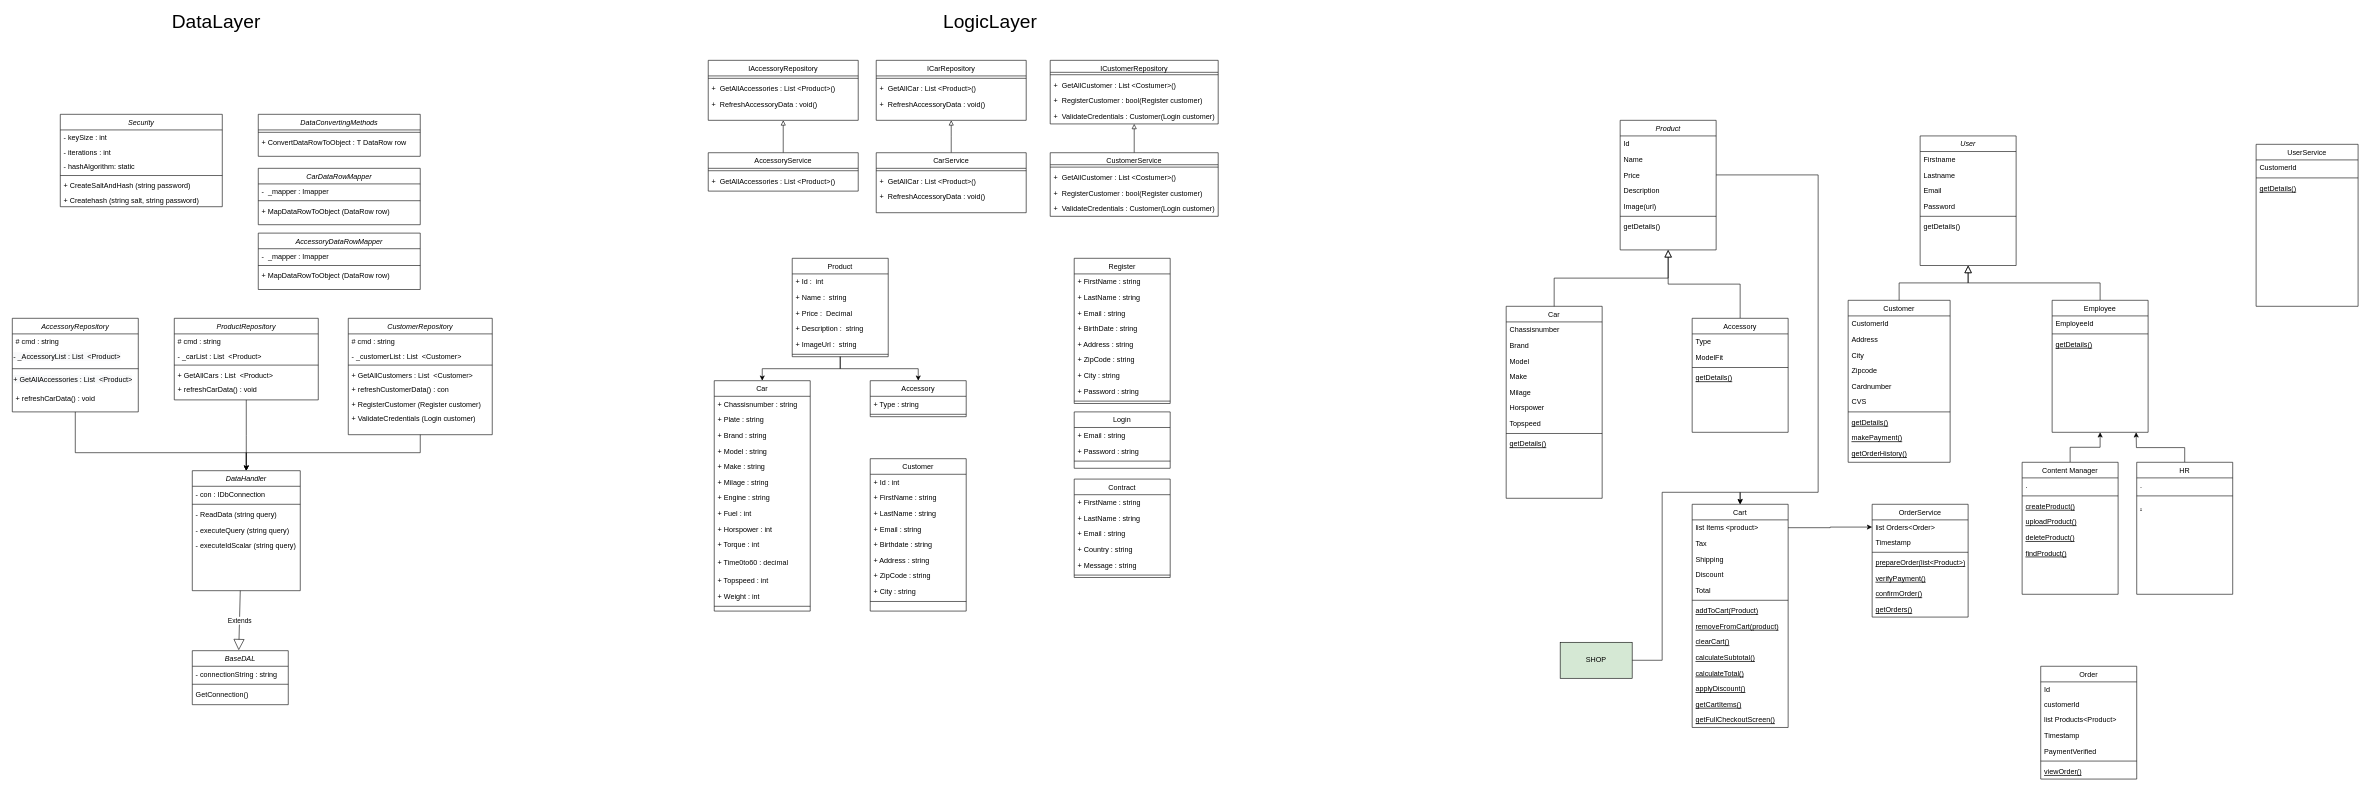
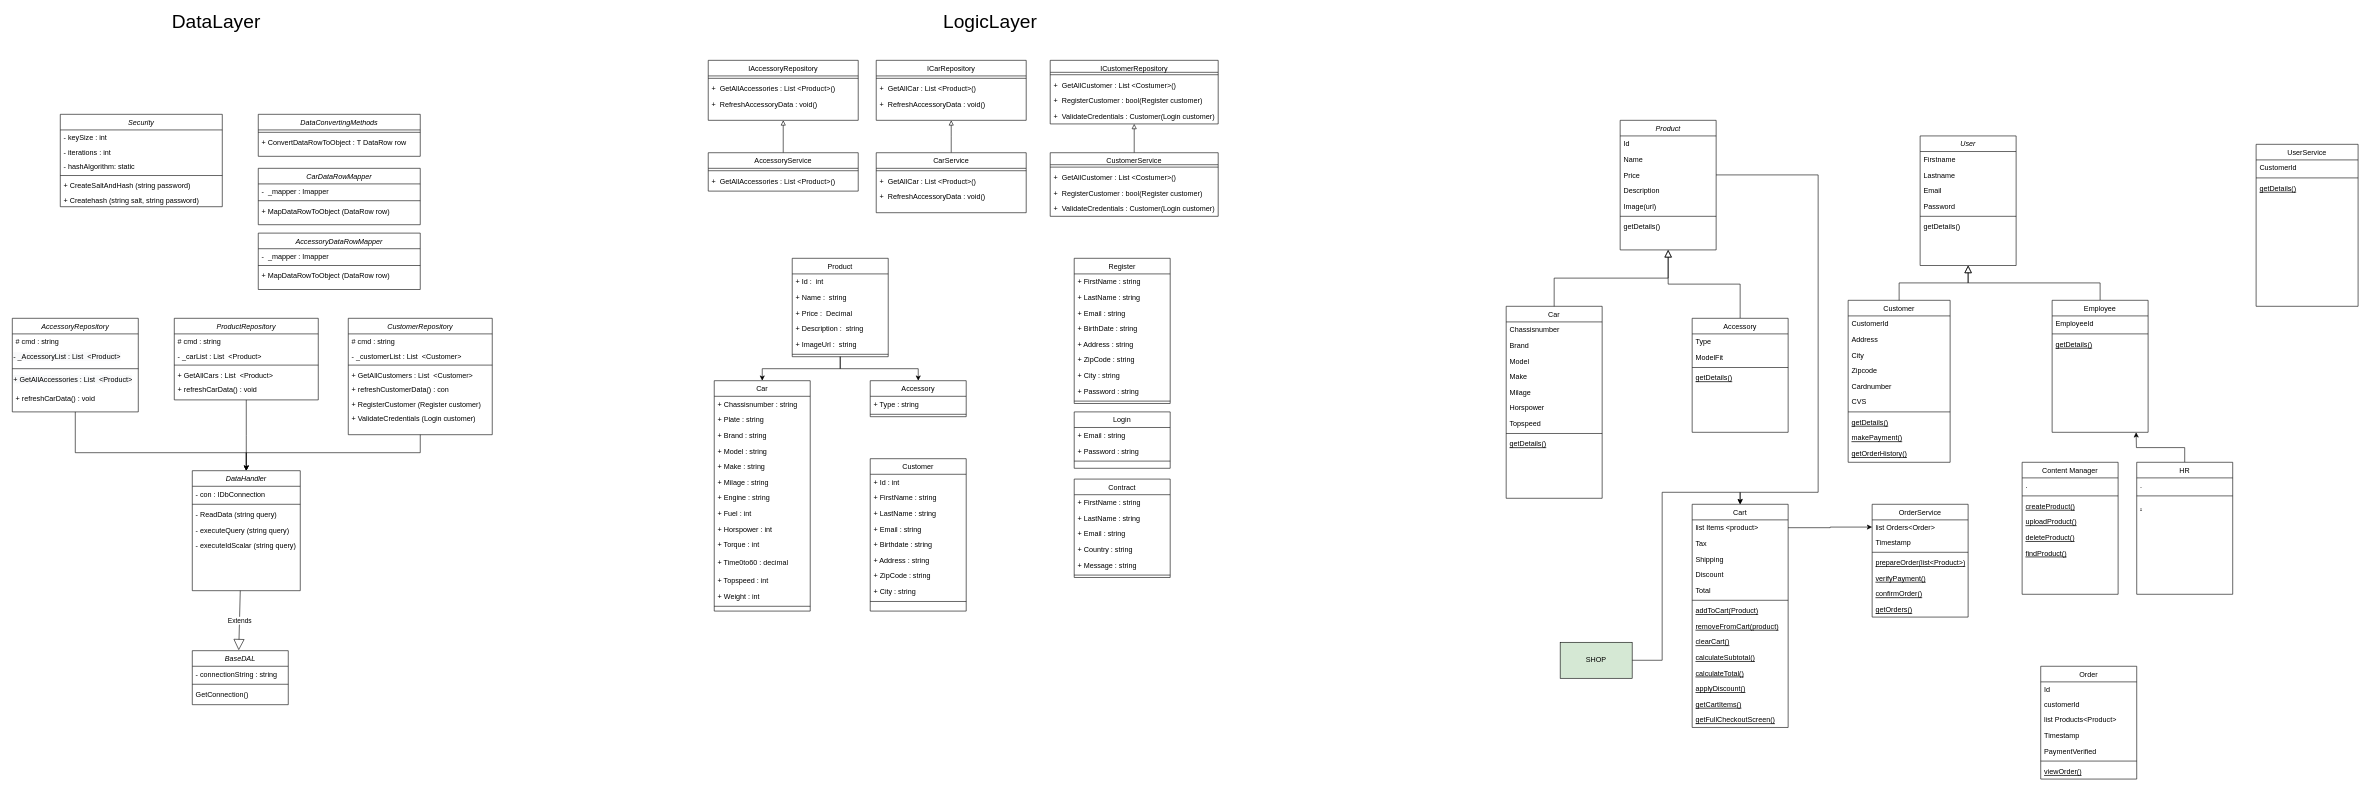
(2100, 445) -> none
